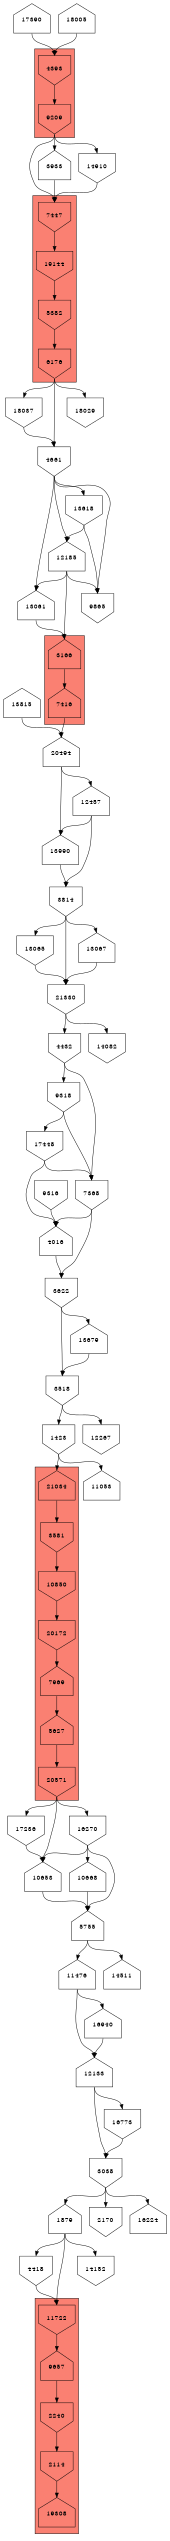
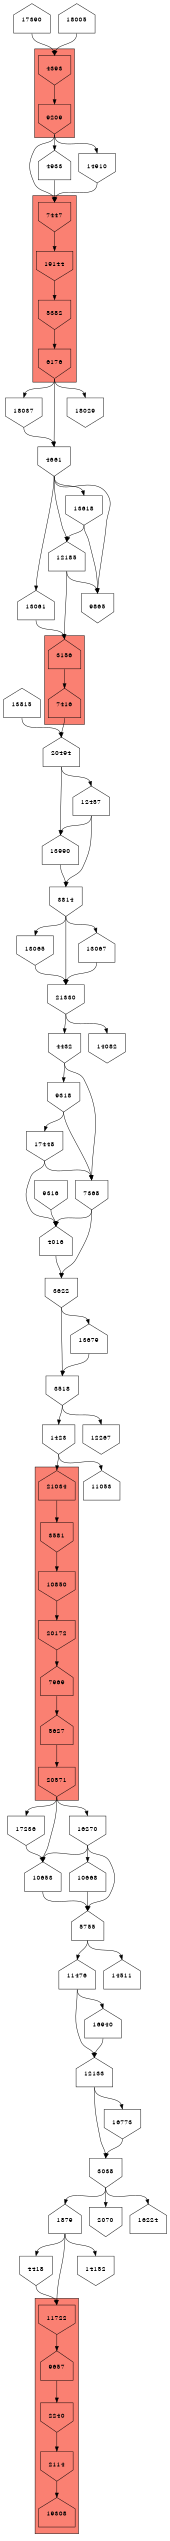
(55, 167) -> (55, 167)
(54, 581) -> none
(65, 656) -> (65, 656)
(106, 2220) -> (106, 2220)
